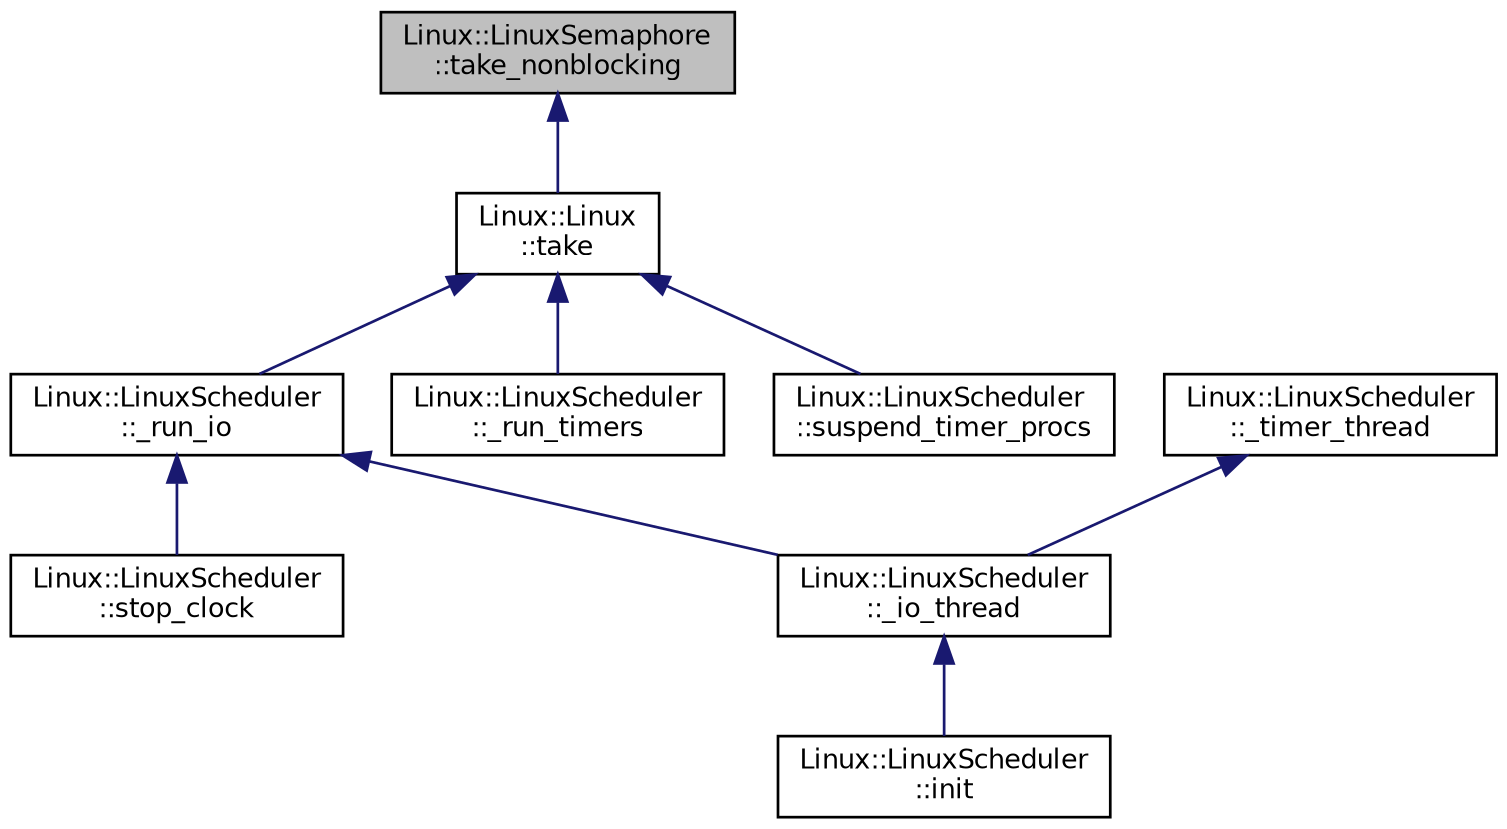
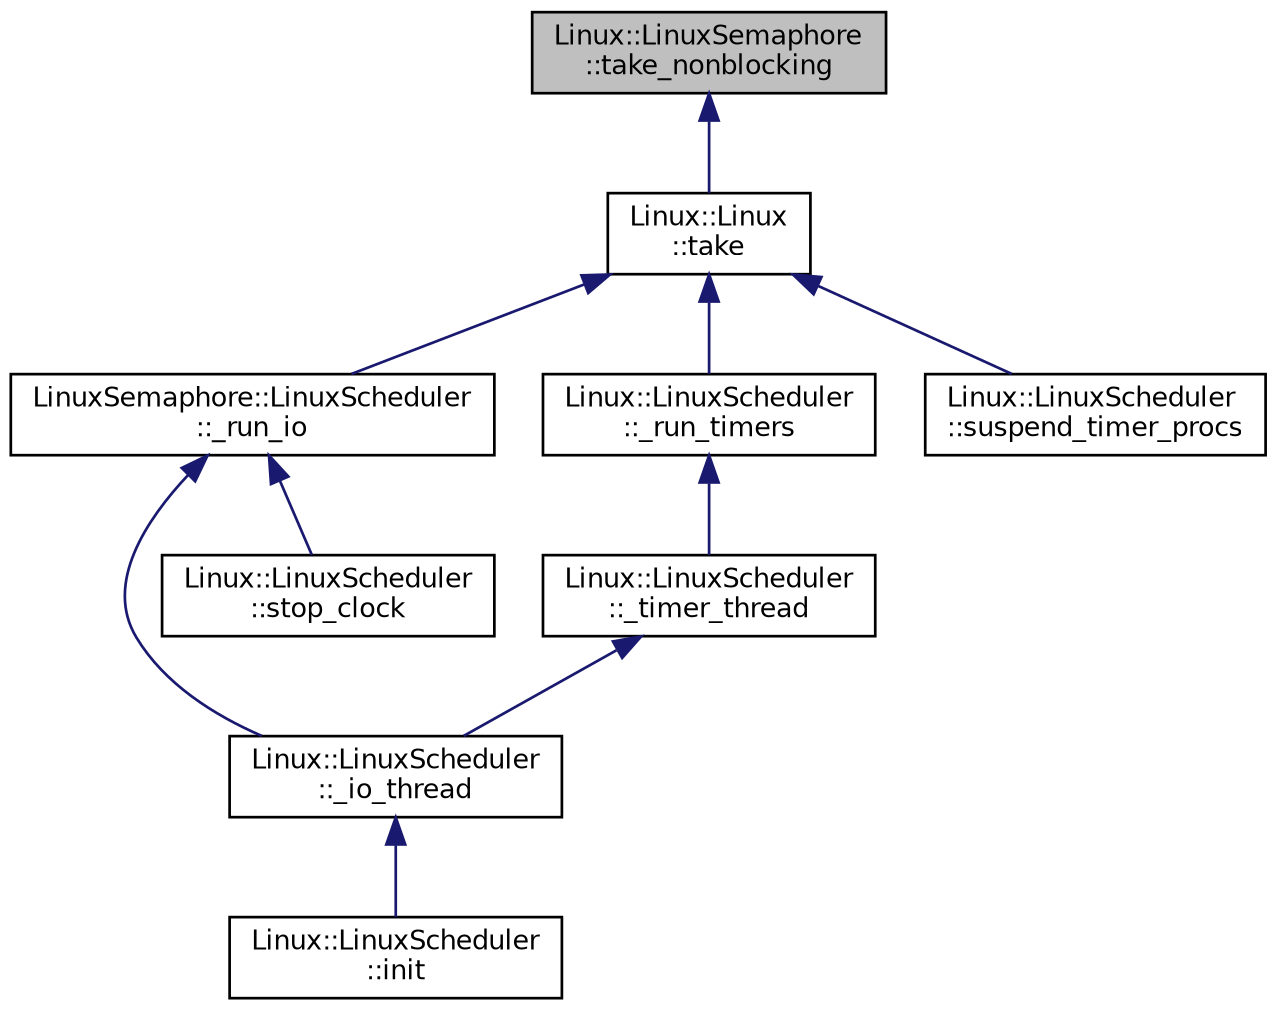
(177, 415) -> (253, 415)
none -> (709, 519)
